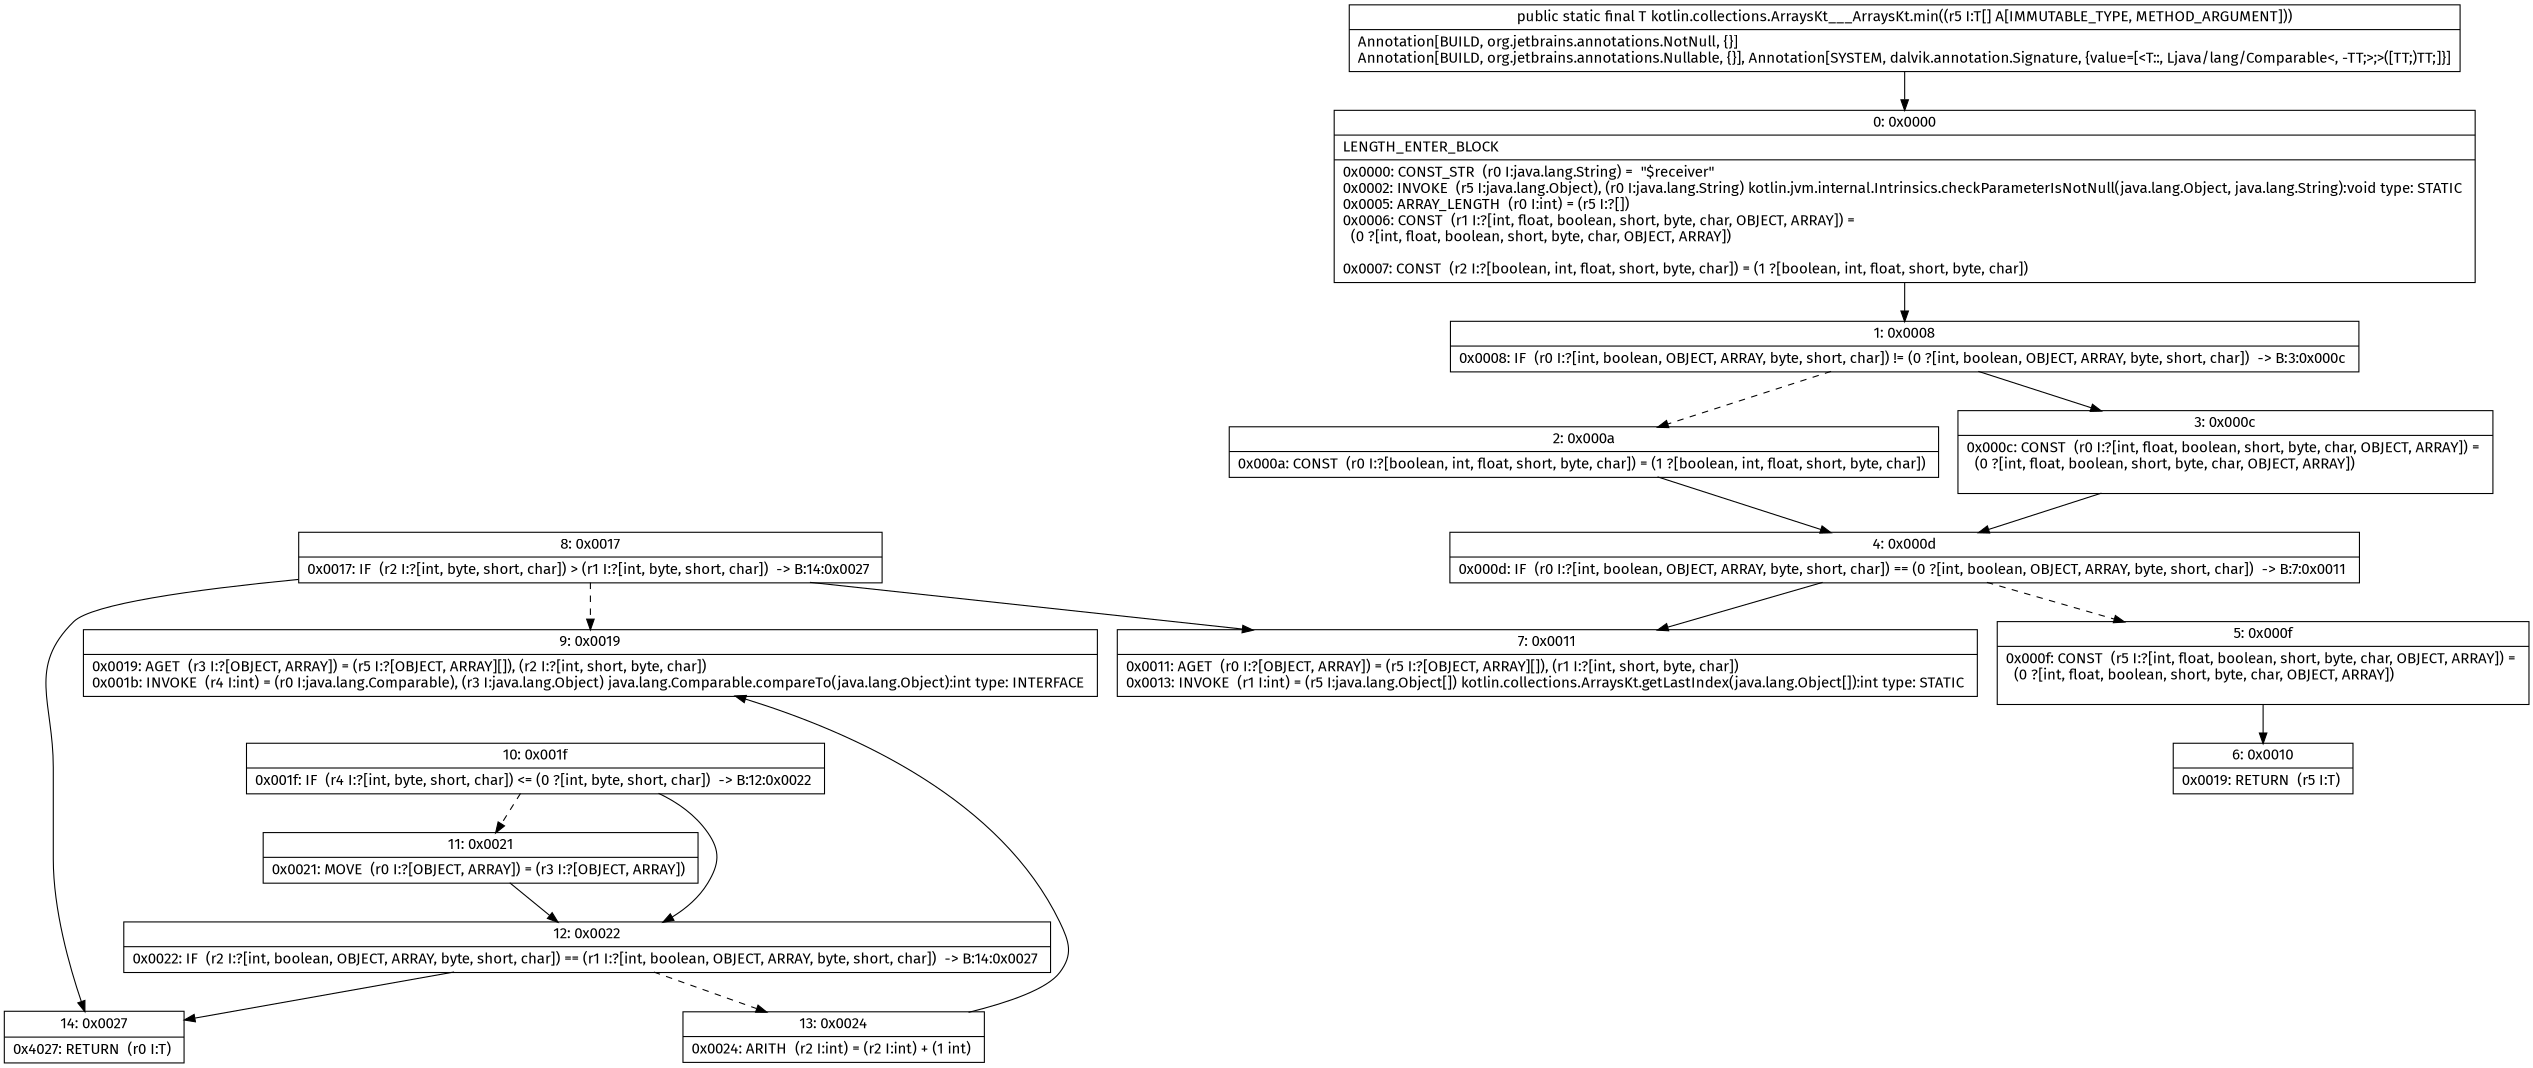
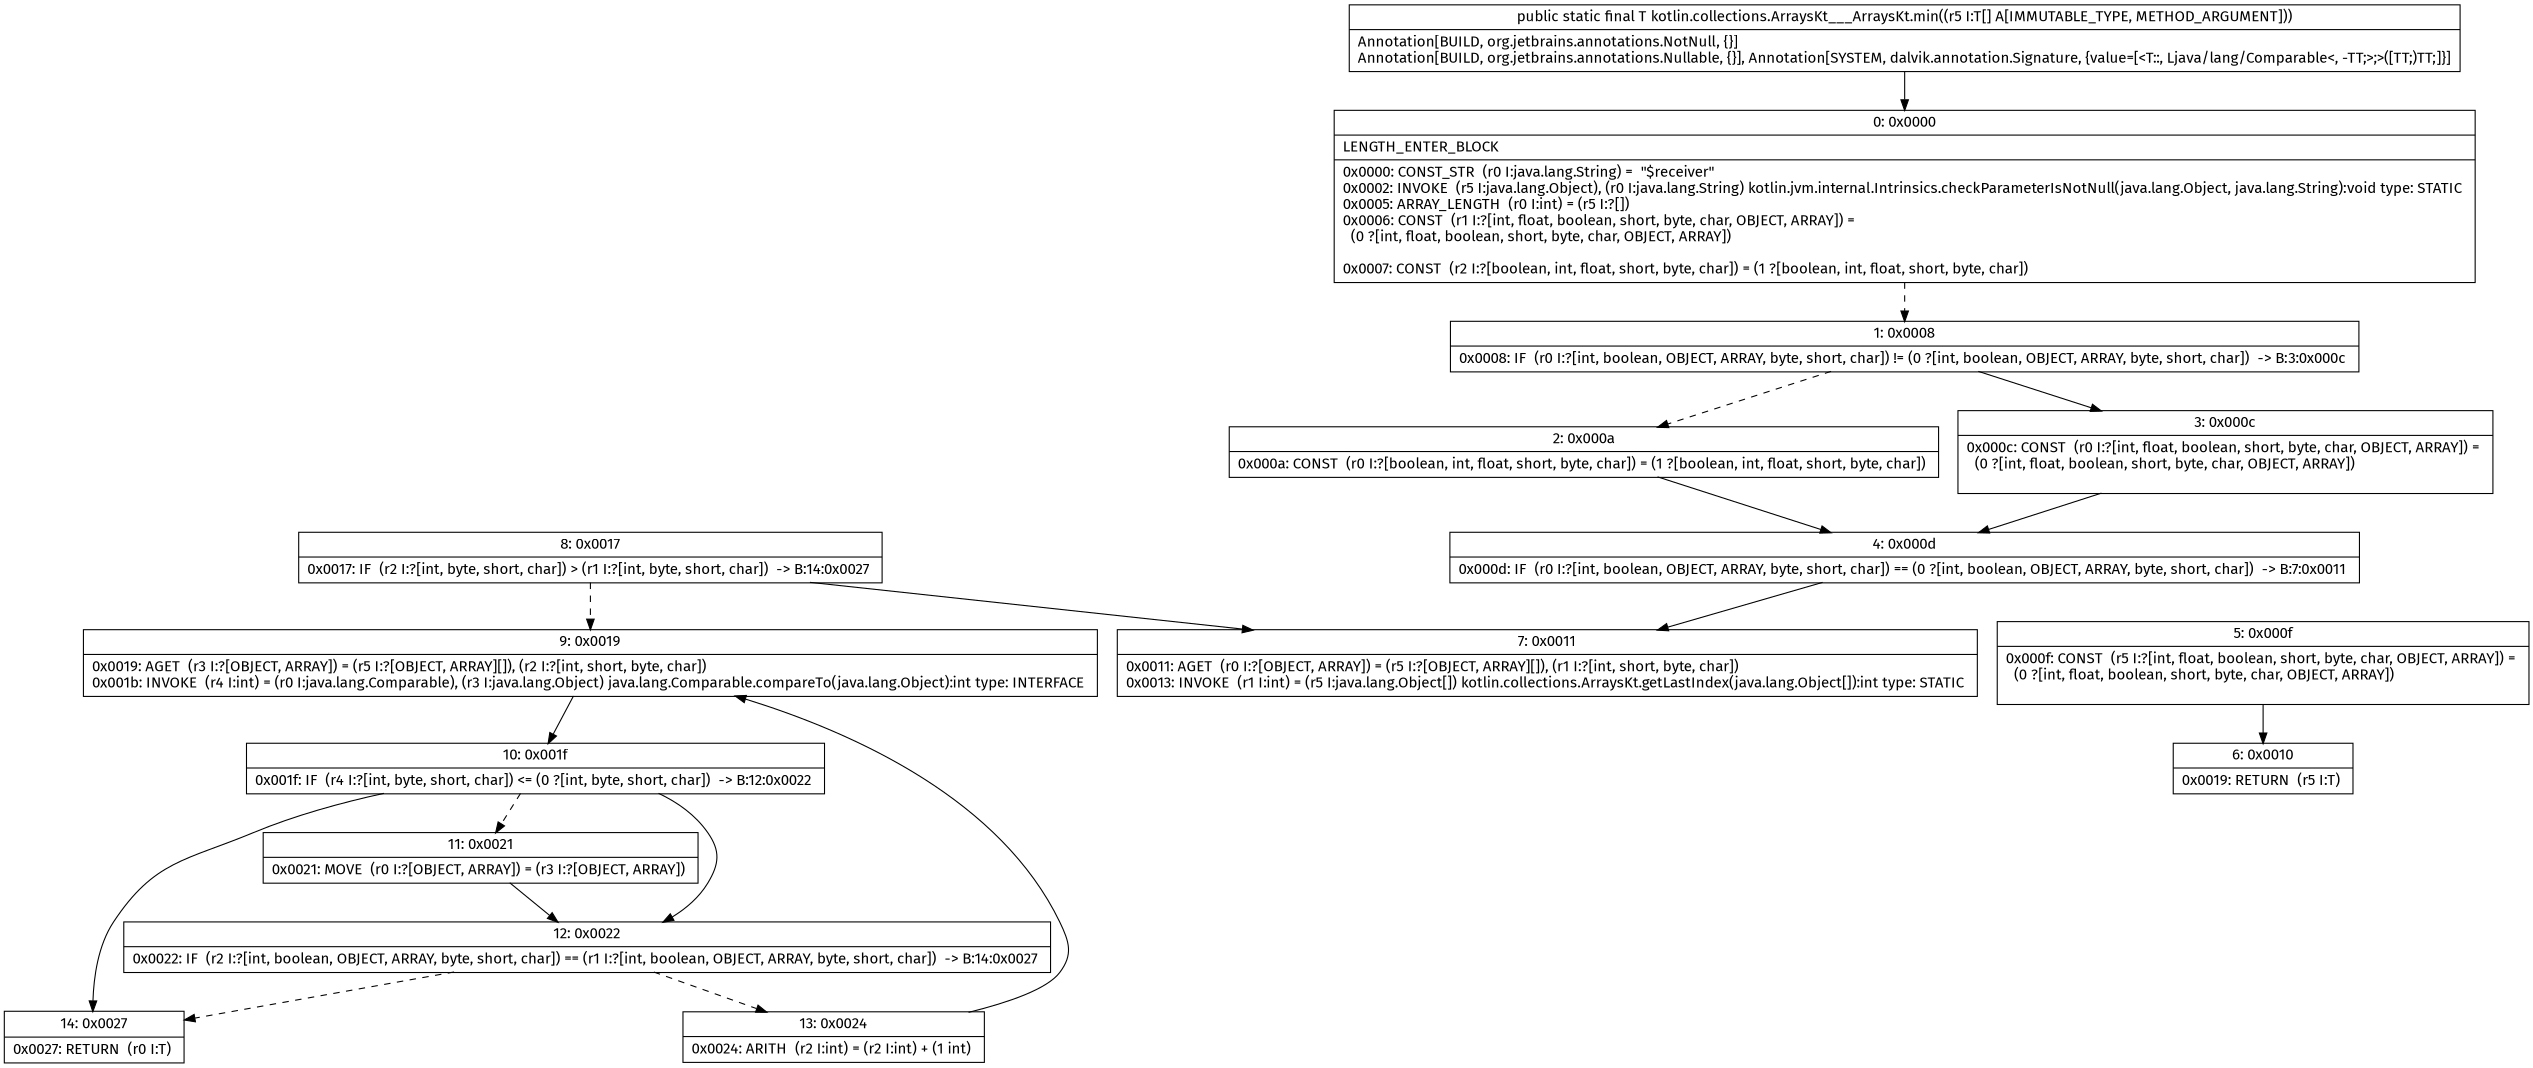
(1905, 297) -> (1905, 297)
(2051, 601) -> none
(47, 694) -> (199, 853)
none -> (563, 715)
(325, 995) -> (325, 995)
(94, 1049) -> (94, 1049)
